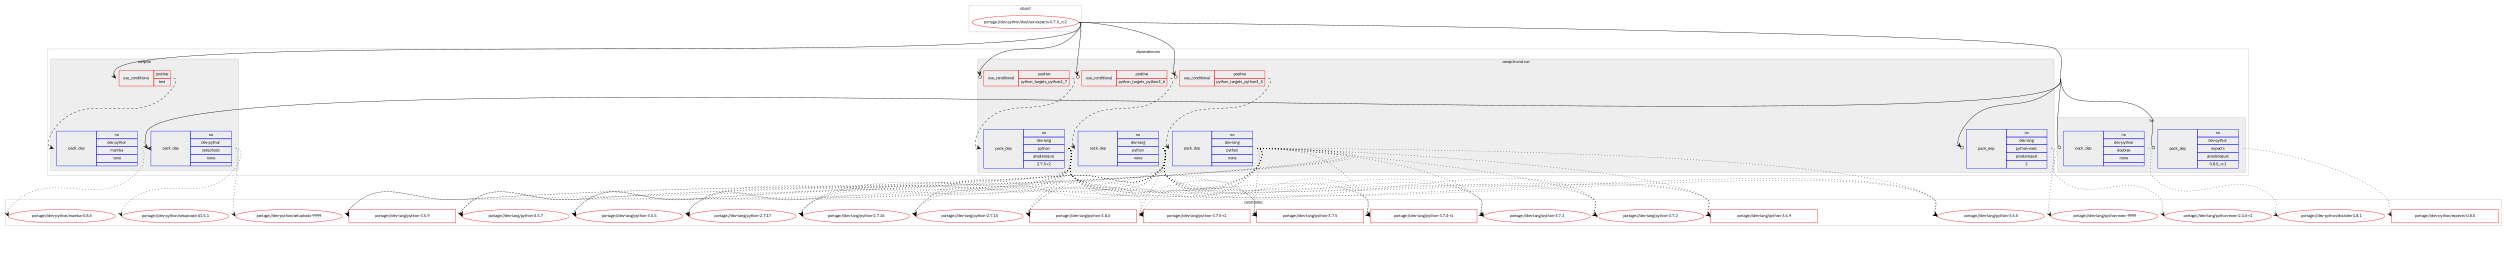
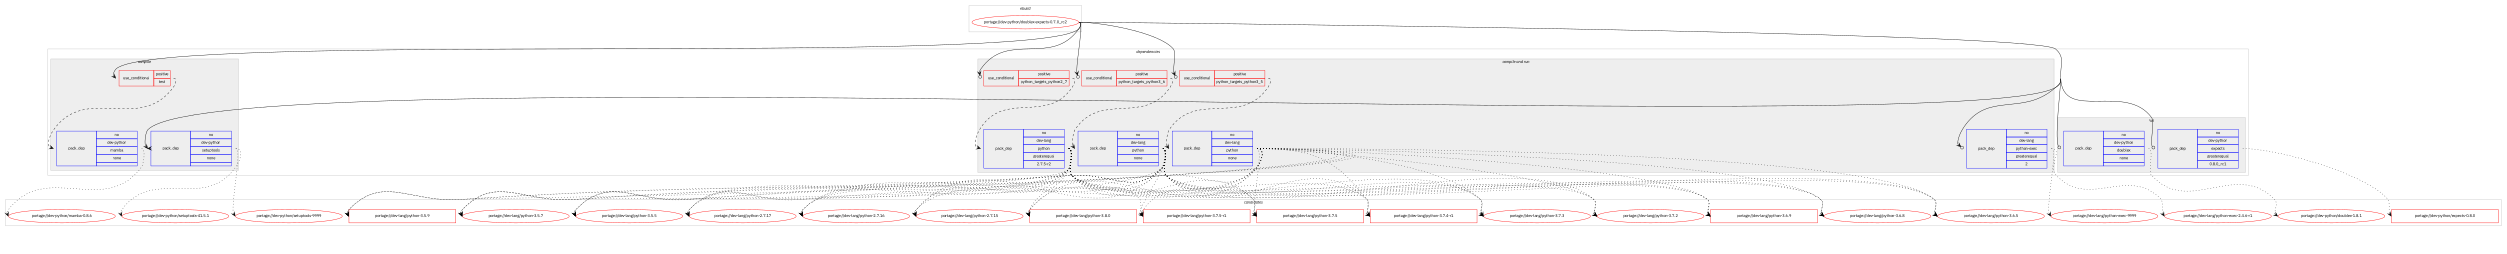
none -> (1878, 216)
